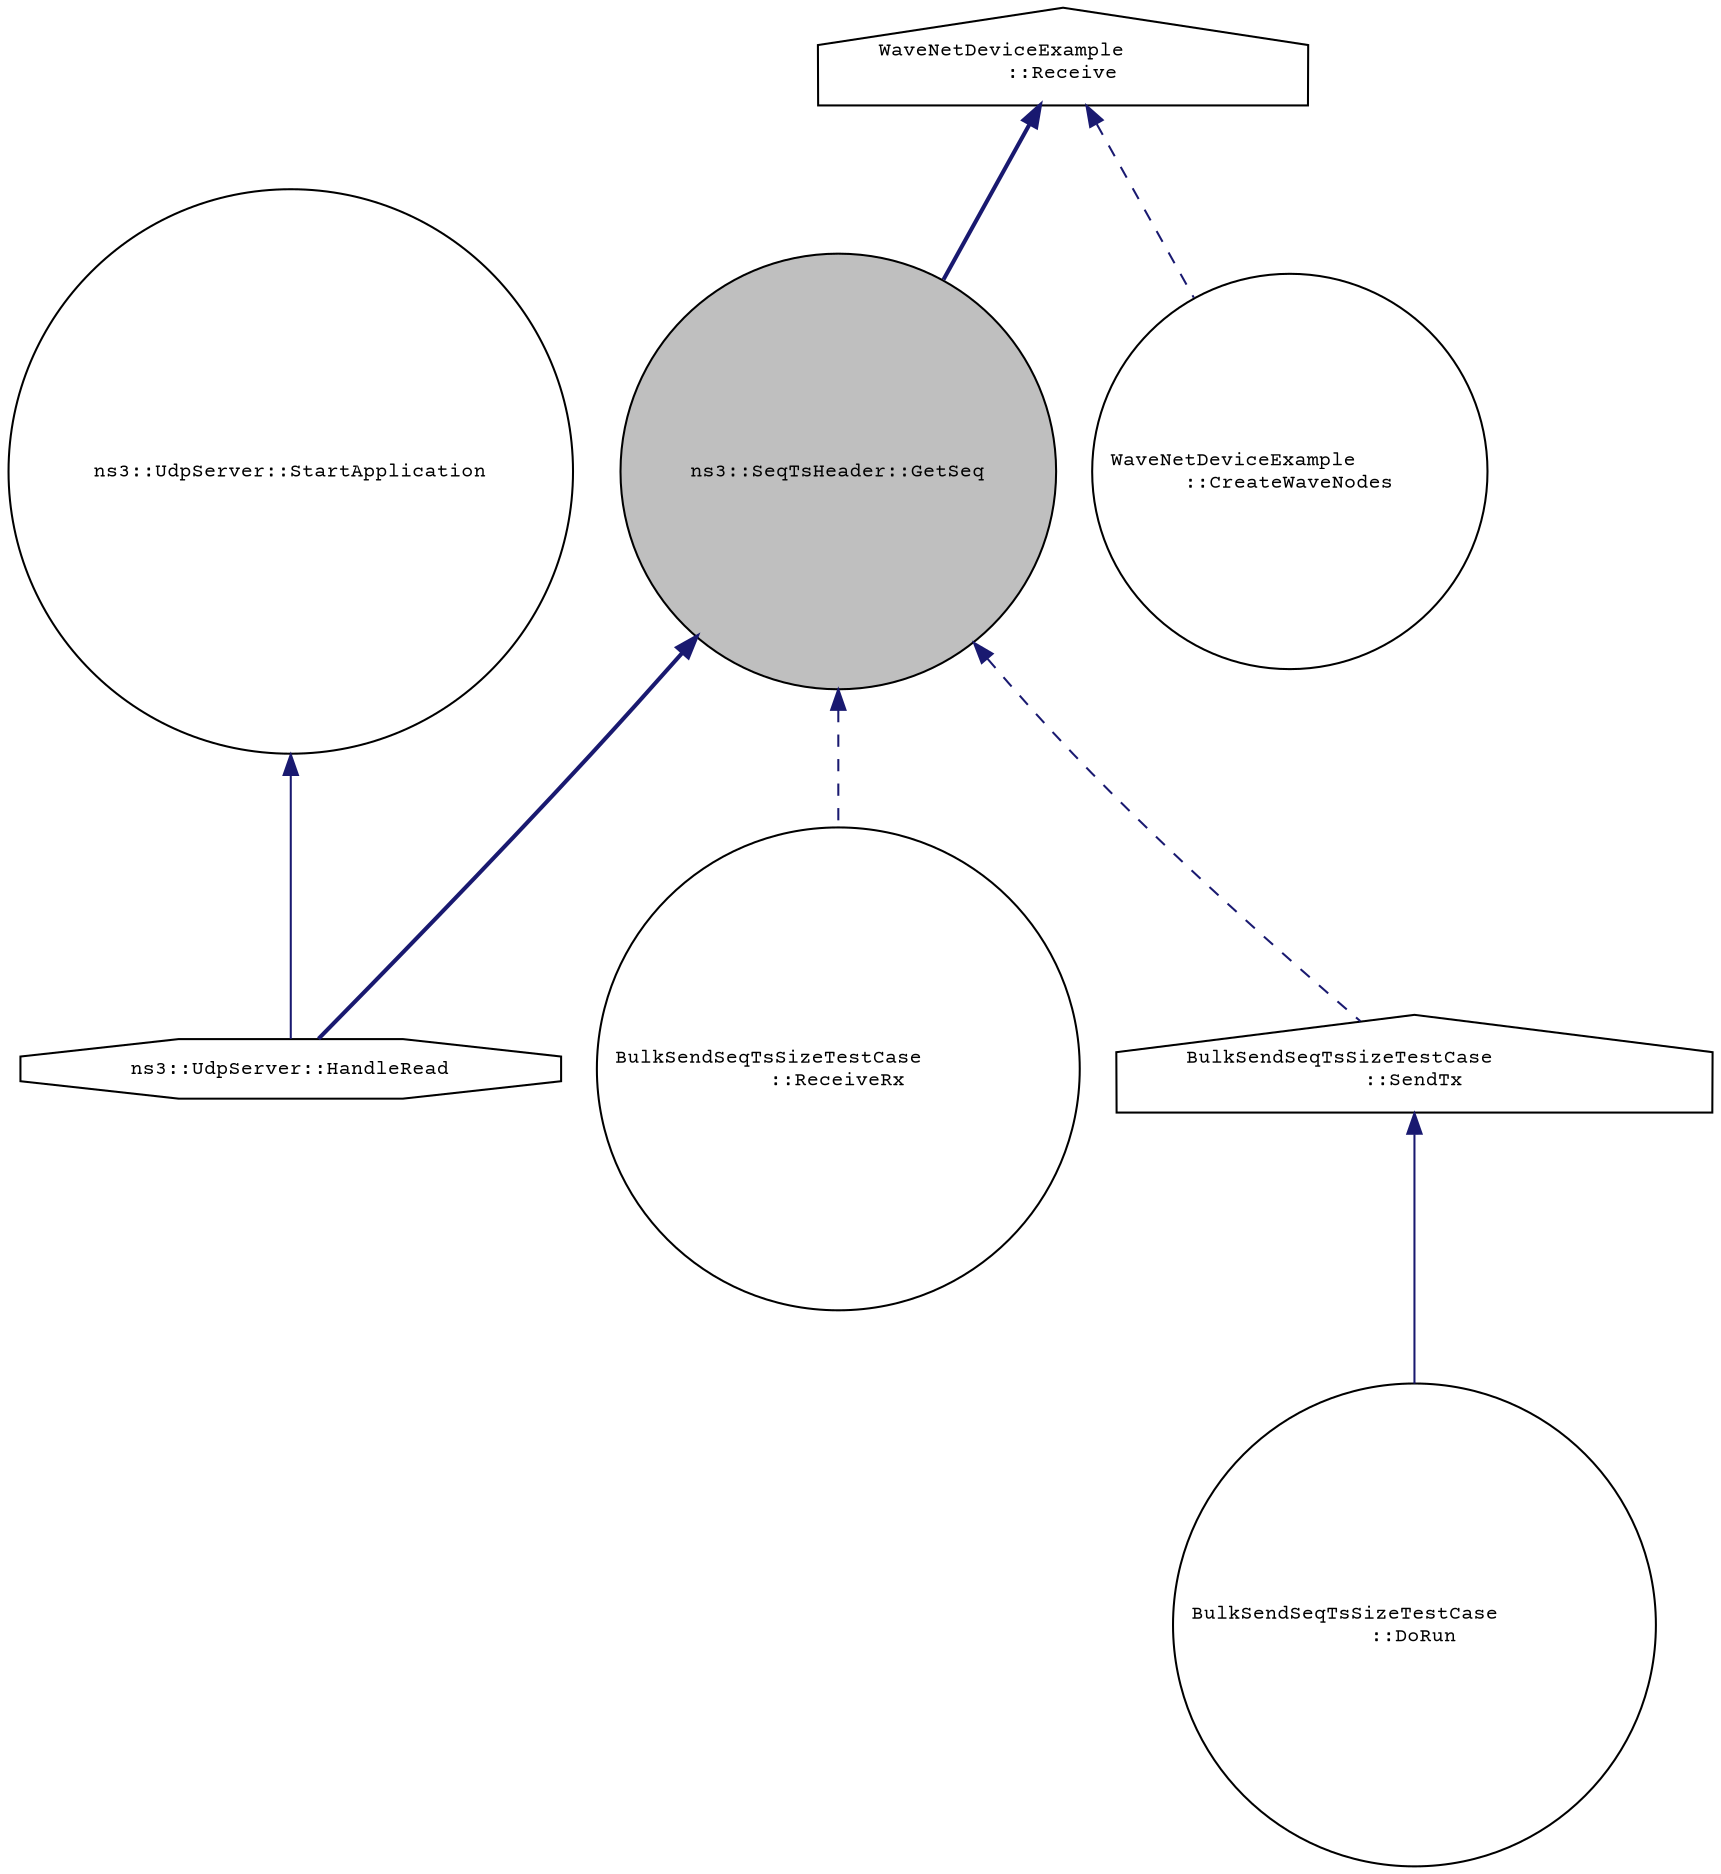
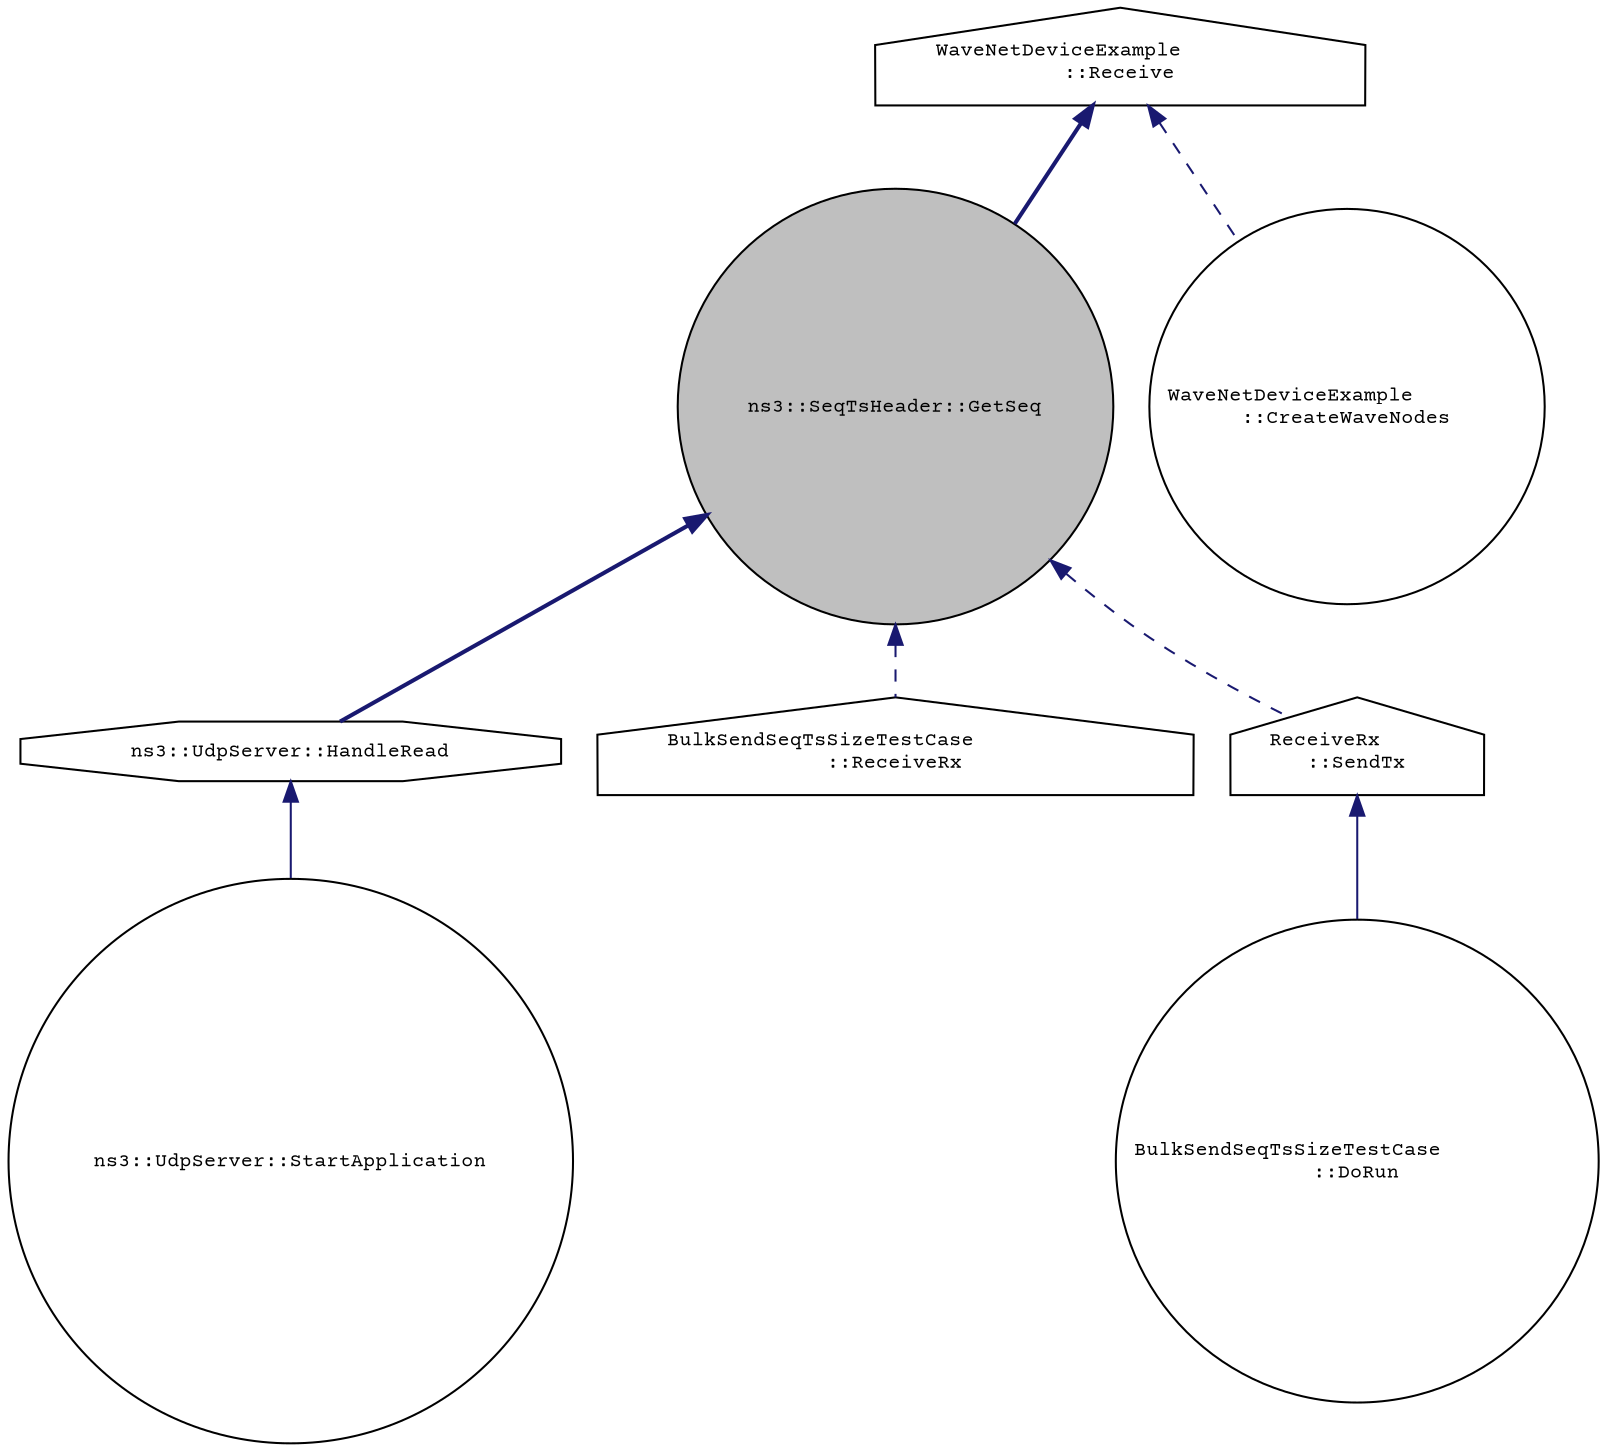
(291, 907) -> (291, 840)
(838, 1069) -> (896, 751)
(1414, 1069) -> (1357, 751)
